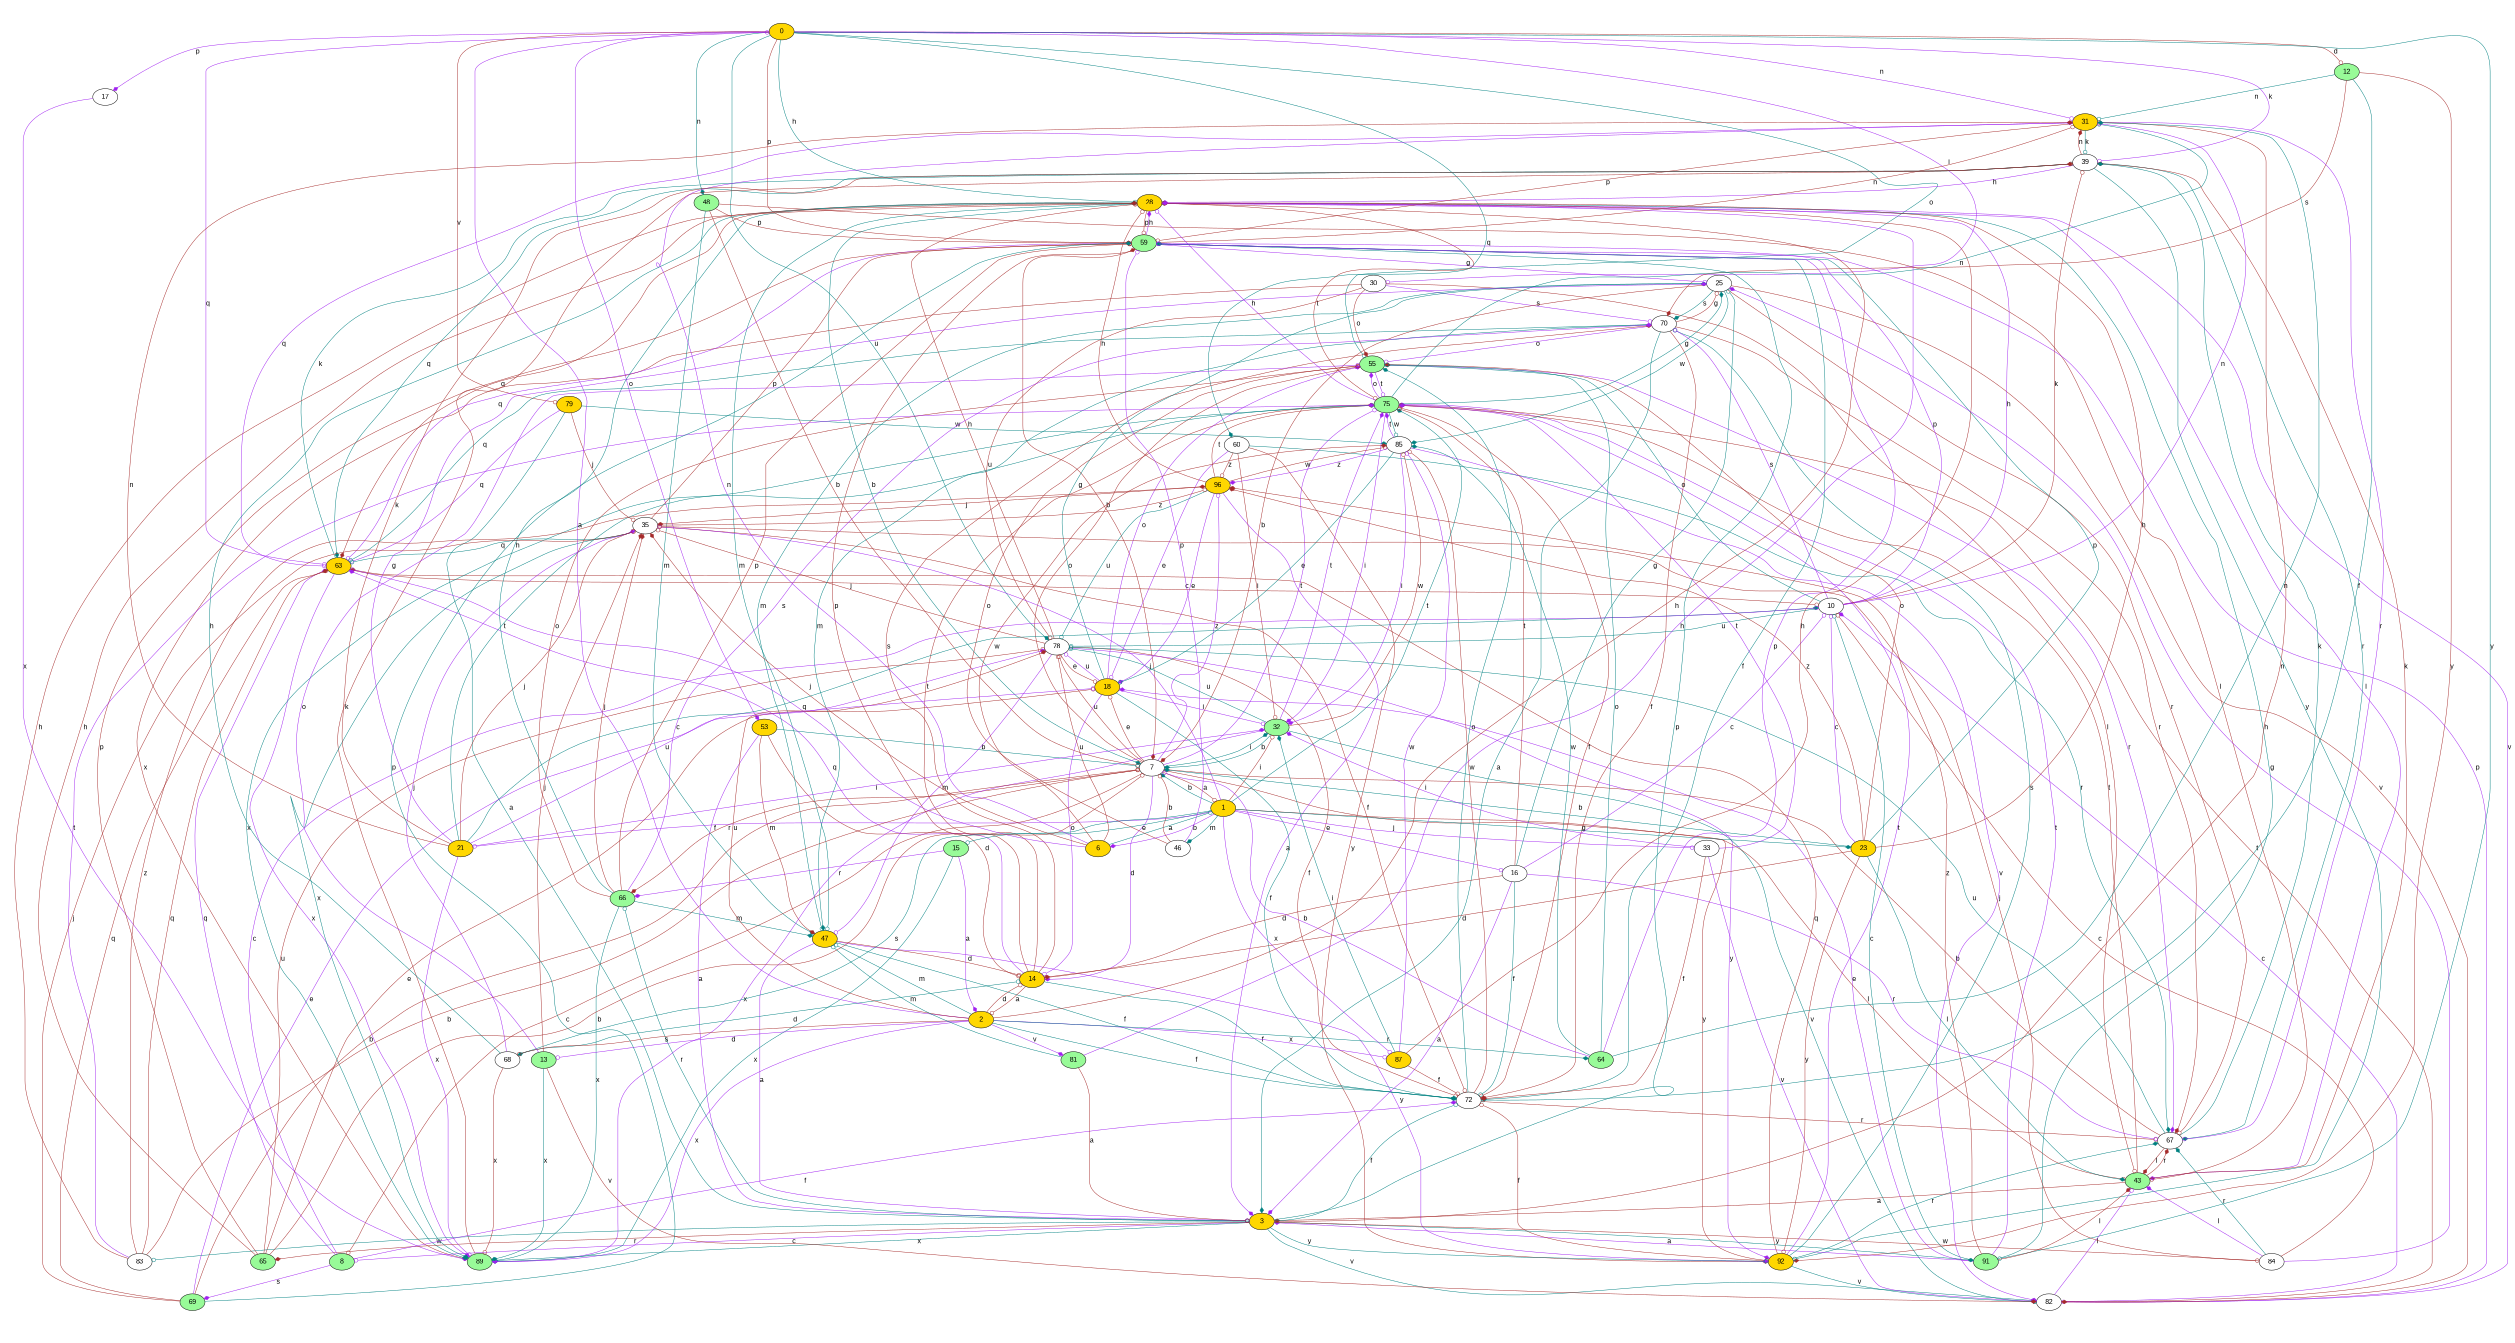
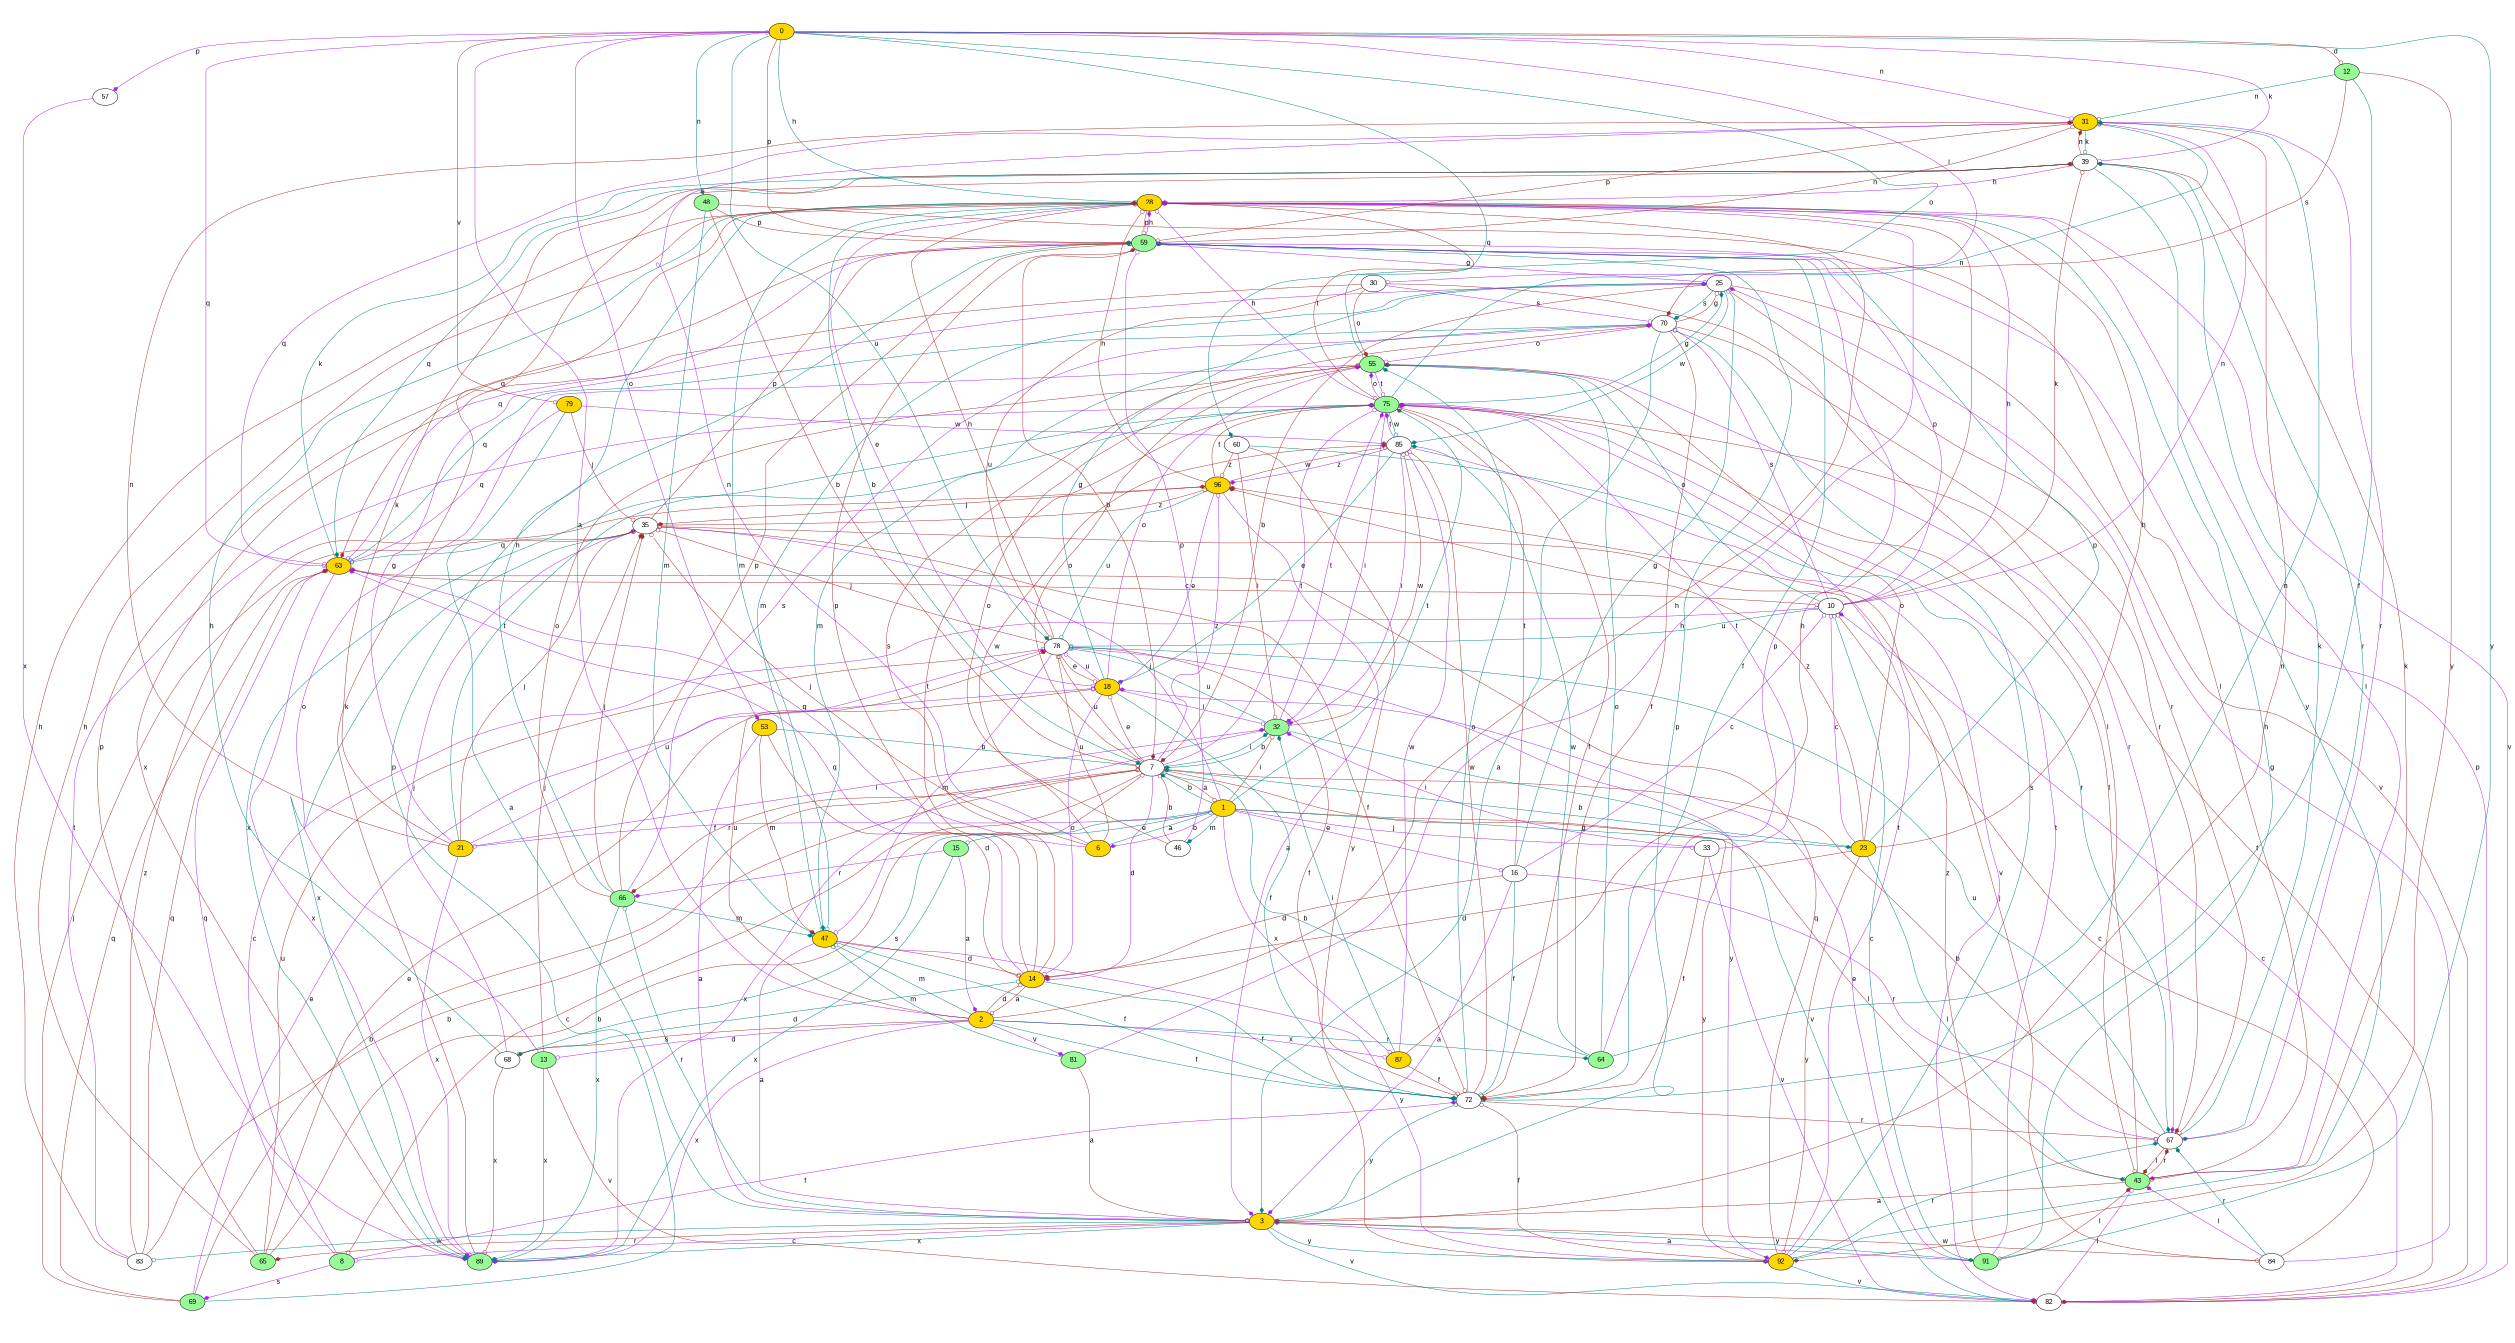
(105, 97) -> (105, 97)
(981, 429) -> (981, 429)
(1162, 558) -> (845, 377)
(1079, 635) -> none
(847, 724) -> (847, 724)
(1352, 945) -> (1352, 945)
(1371, 1161) -> (1371, 1161)
